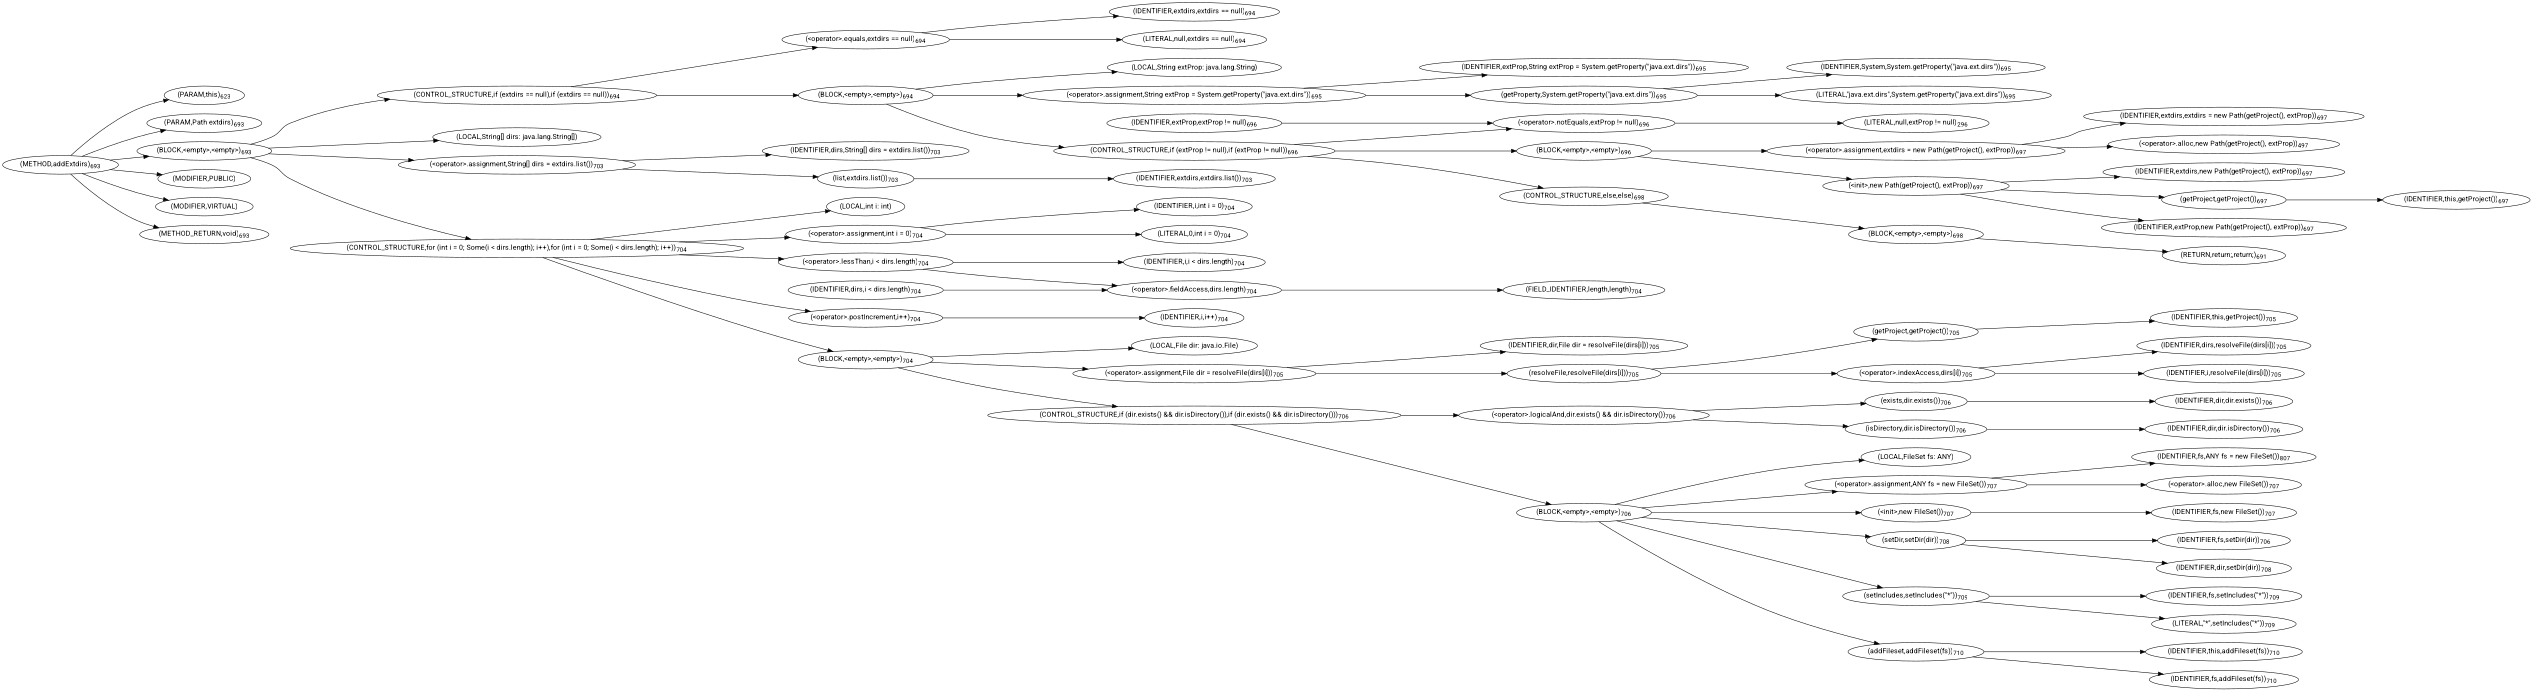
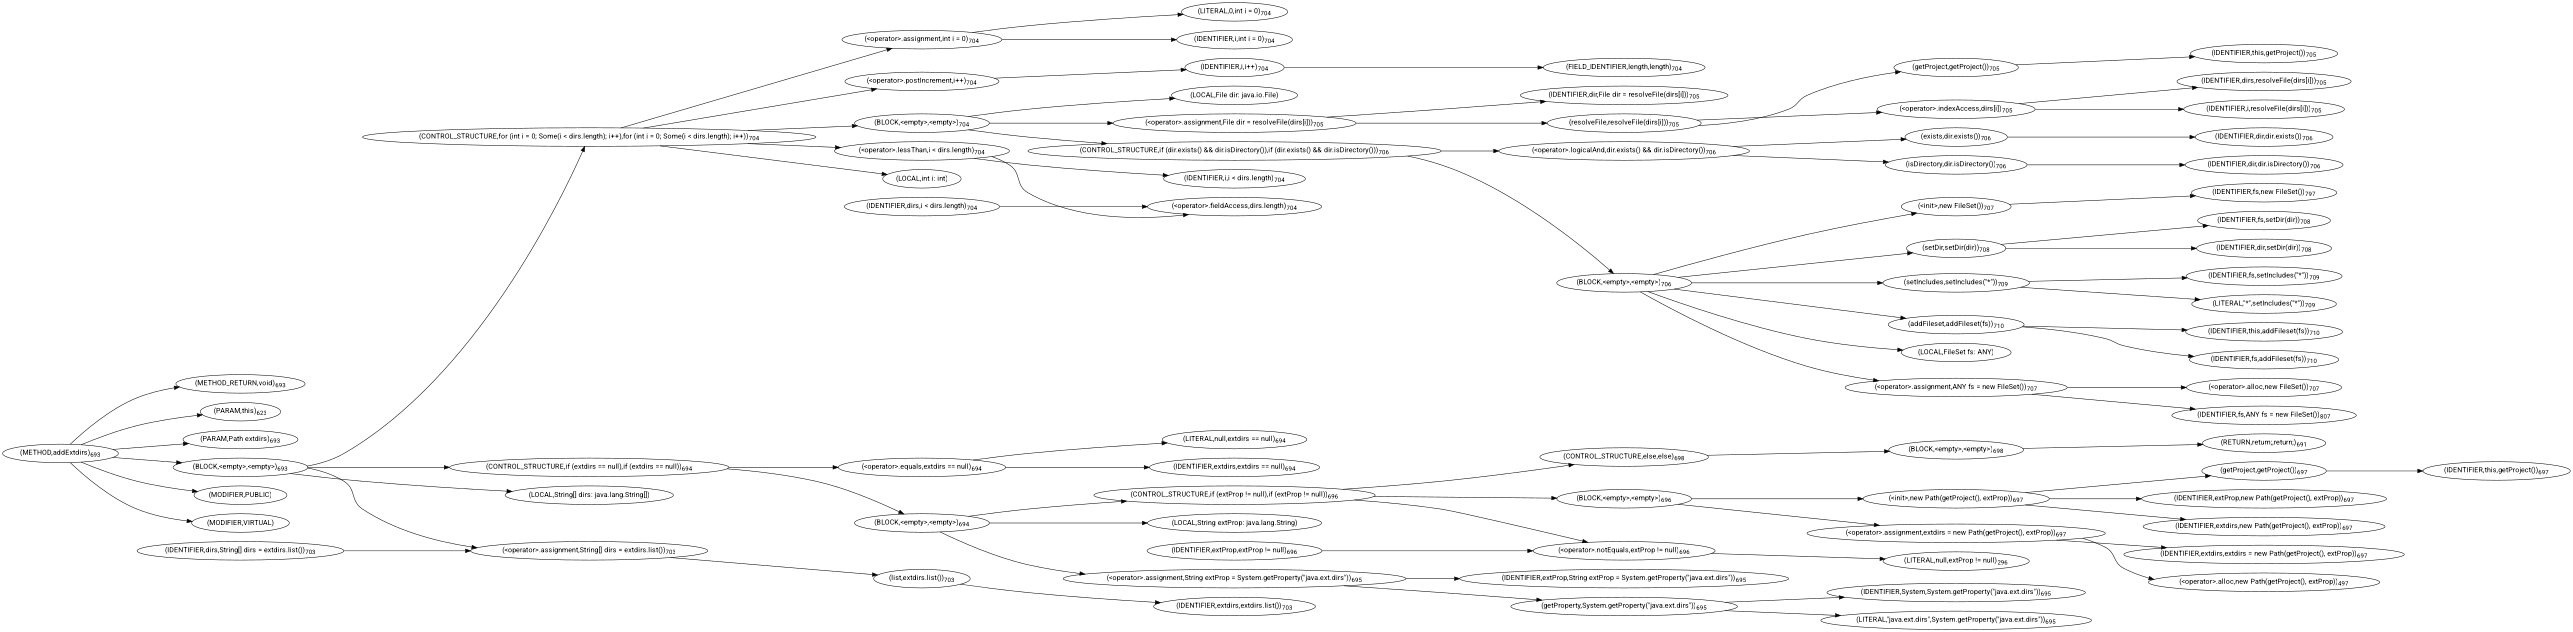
(694, 158) -> (405, 551)
(1390, 290) -> (1411, 68)
(2270, 512) -> (2310, 192)
(2265, 540) -> (2306, 220)
